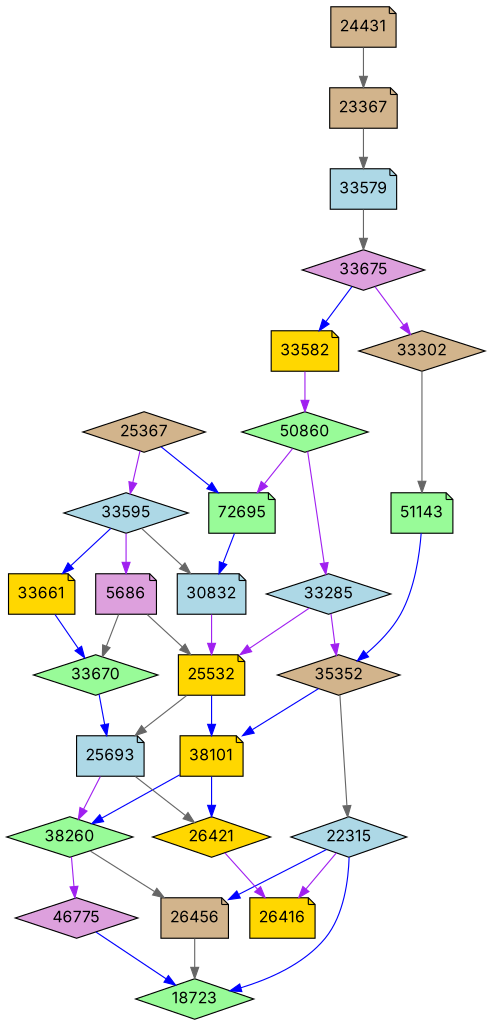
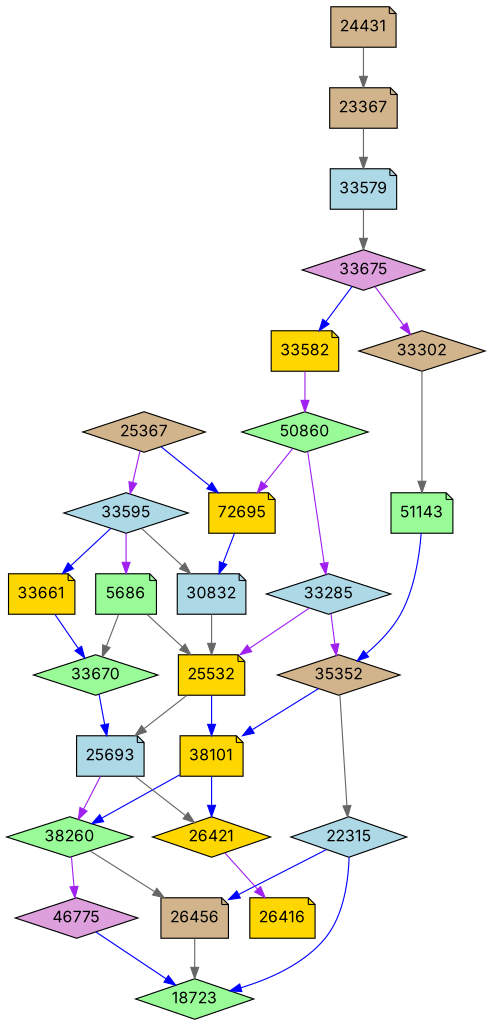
(242, 513) -> (242, 513)
(126, 594) -> (126, 594)
(212, 629) -> (212, 629)
(321, 871) -> none
